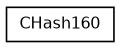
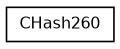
(60, 24) -> (60, 24)
